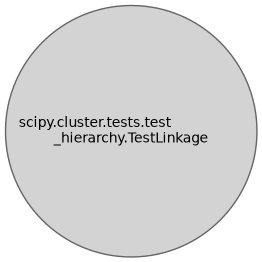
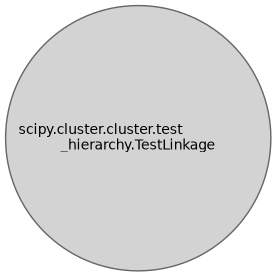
(131, 131) -> (138, 138)
